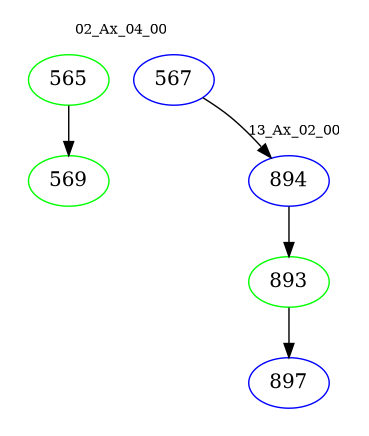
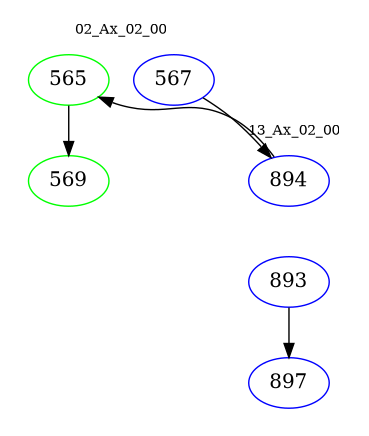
(121, 30) -> (121, 30)
(289, 225) -> (201, 108)
(289, 282) -> (289, 282)
